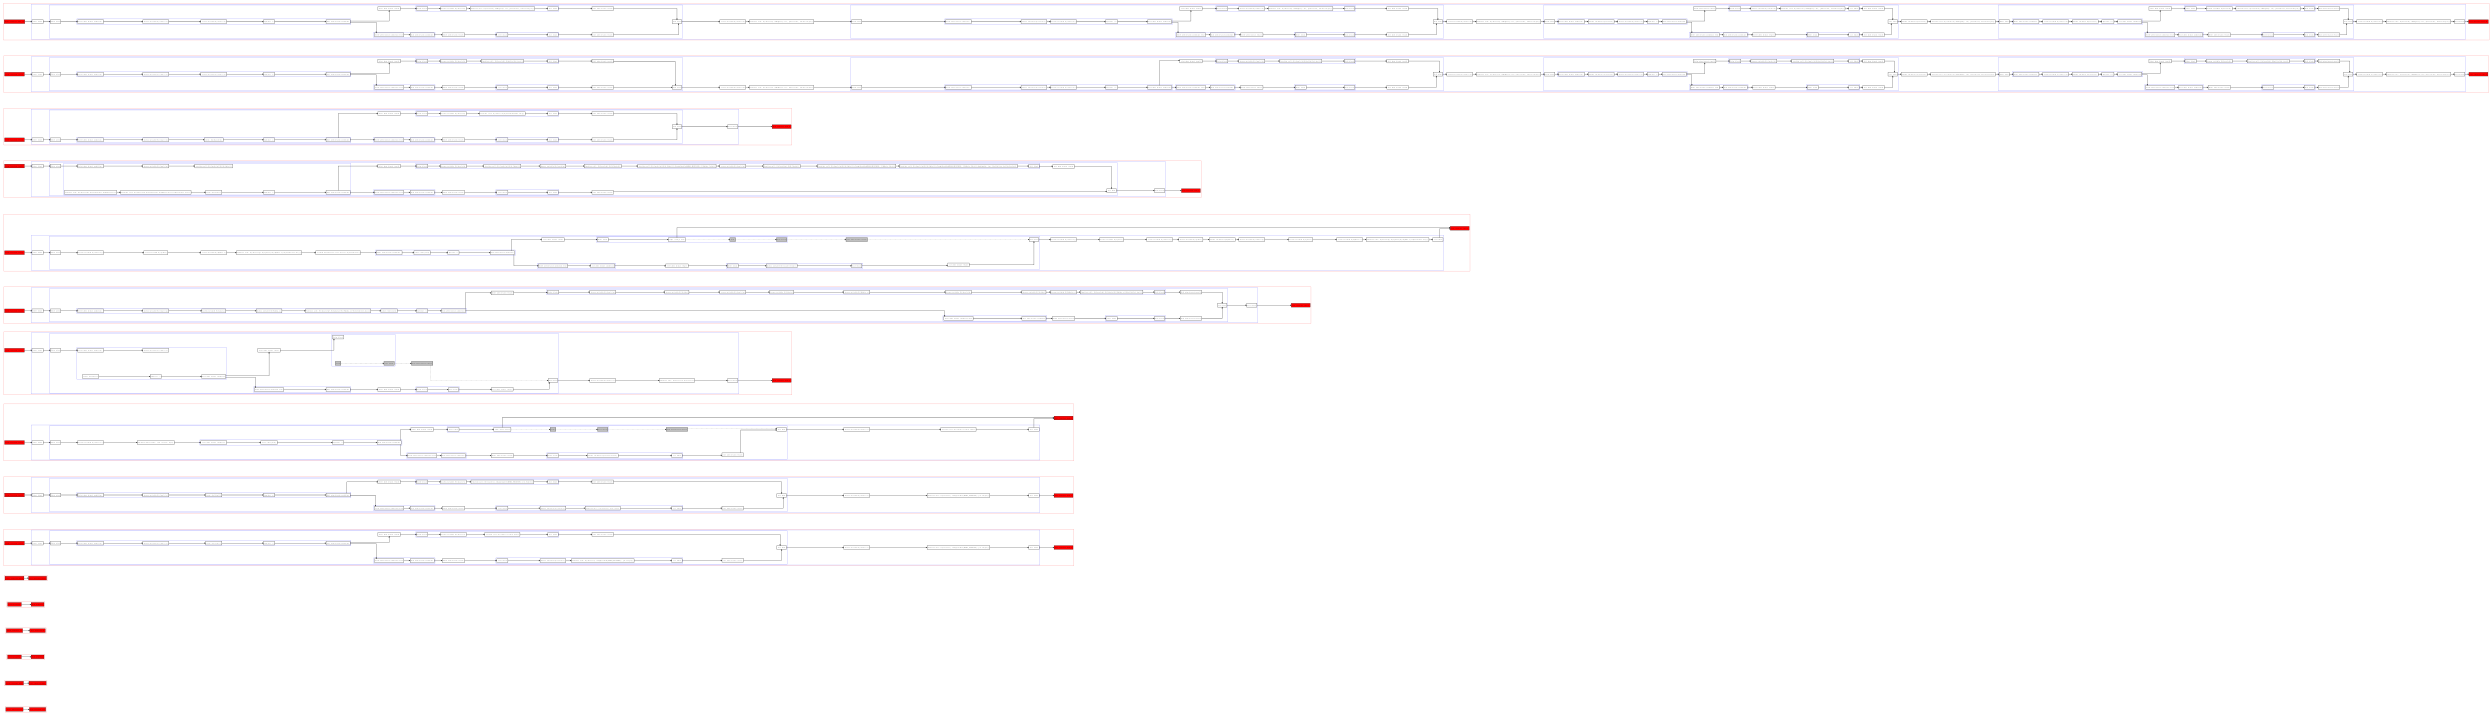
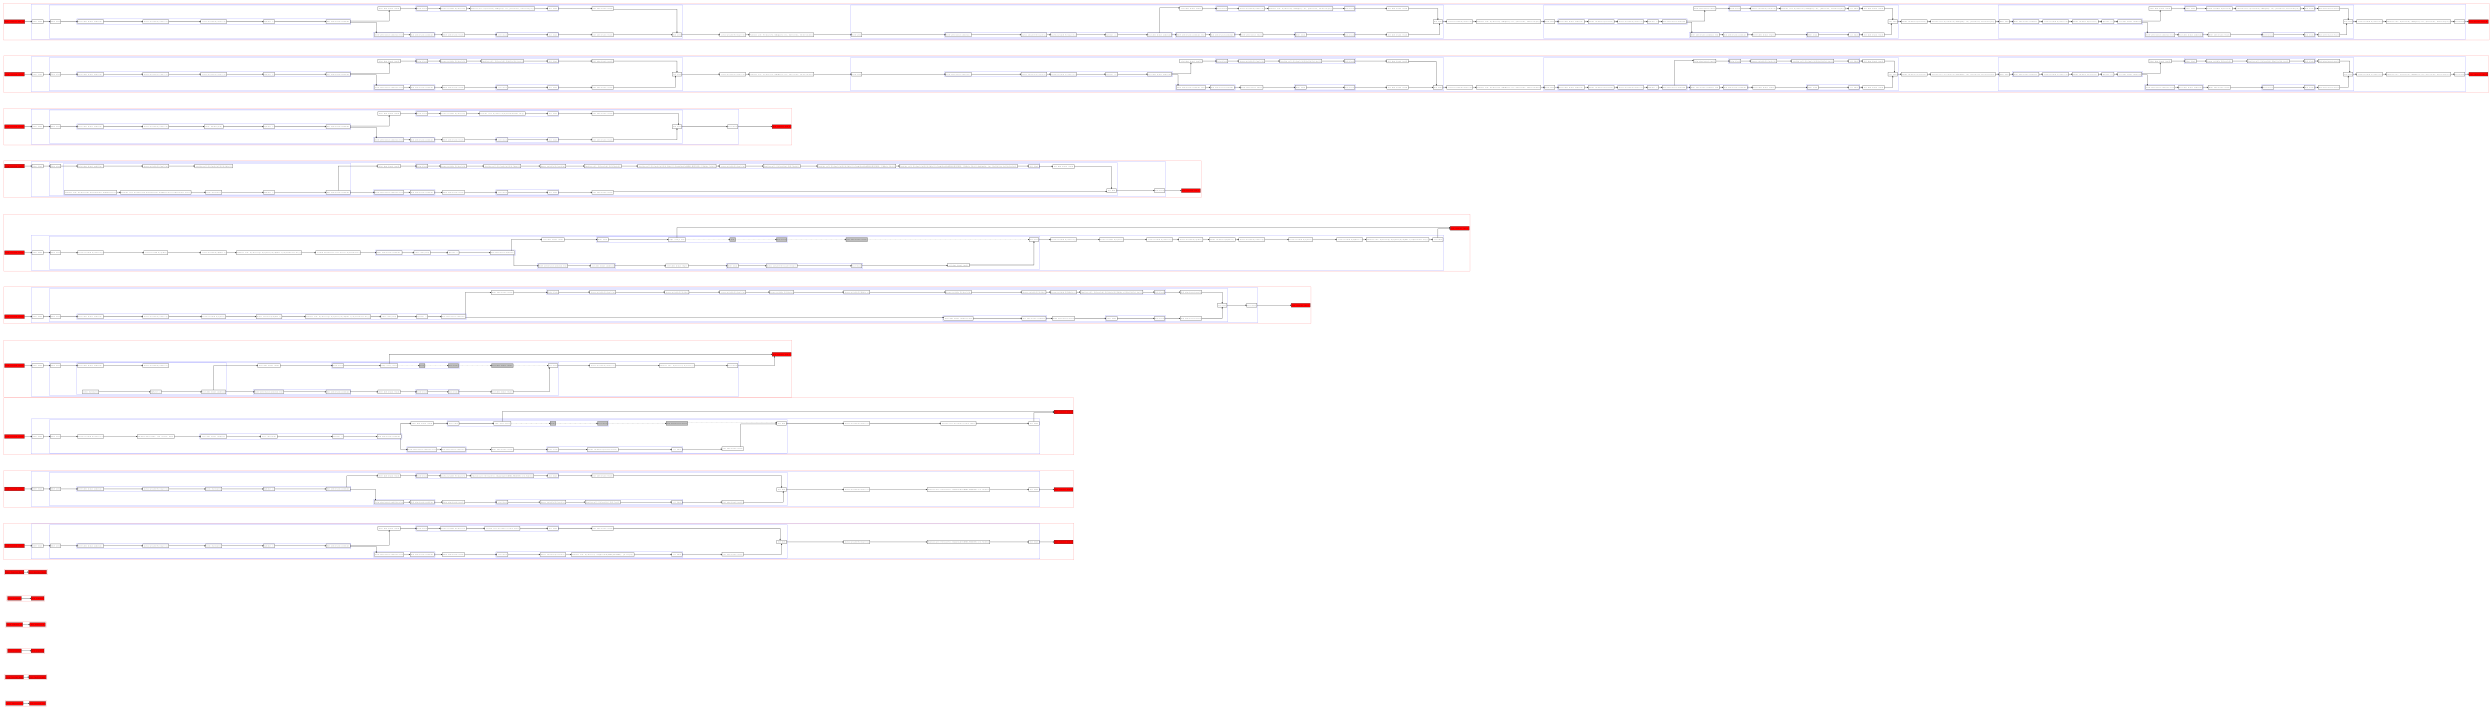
none -> (389, 366)
